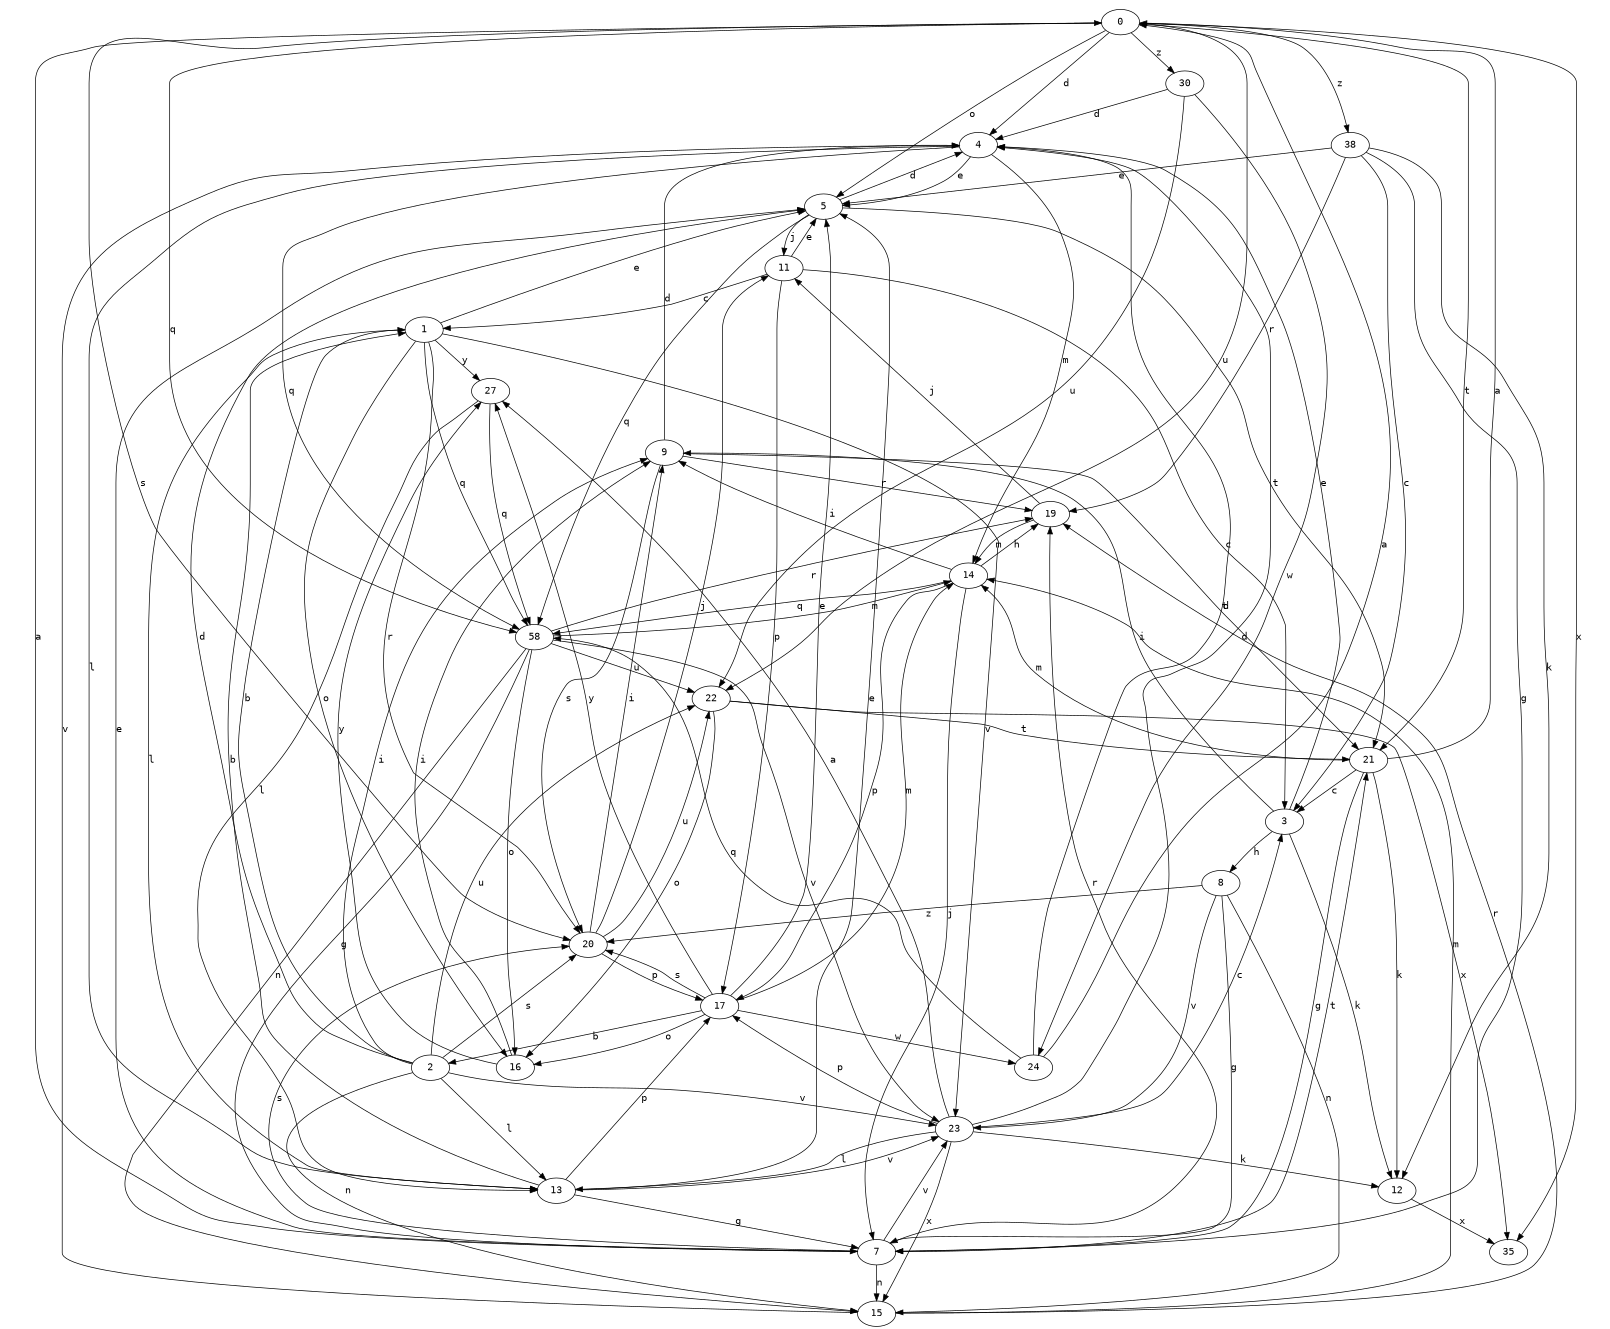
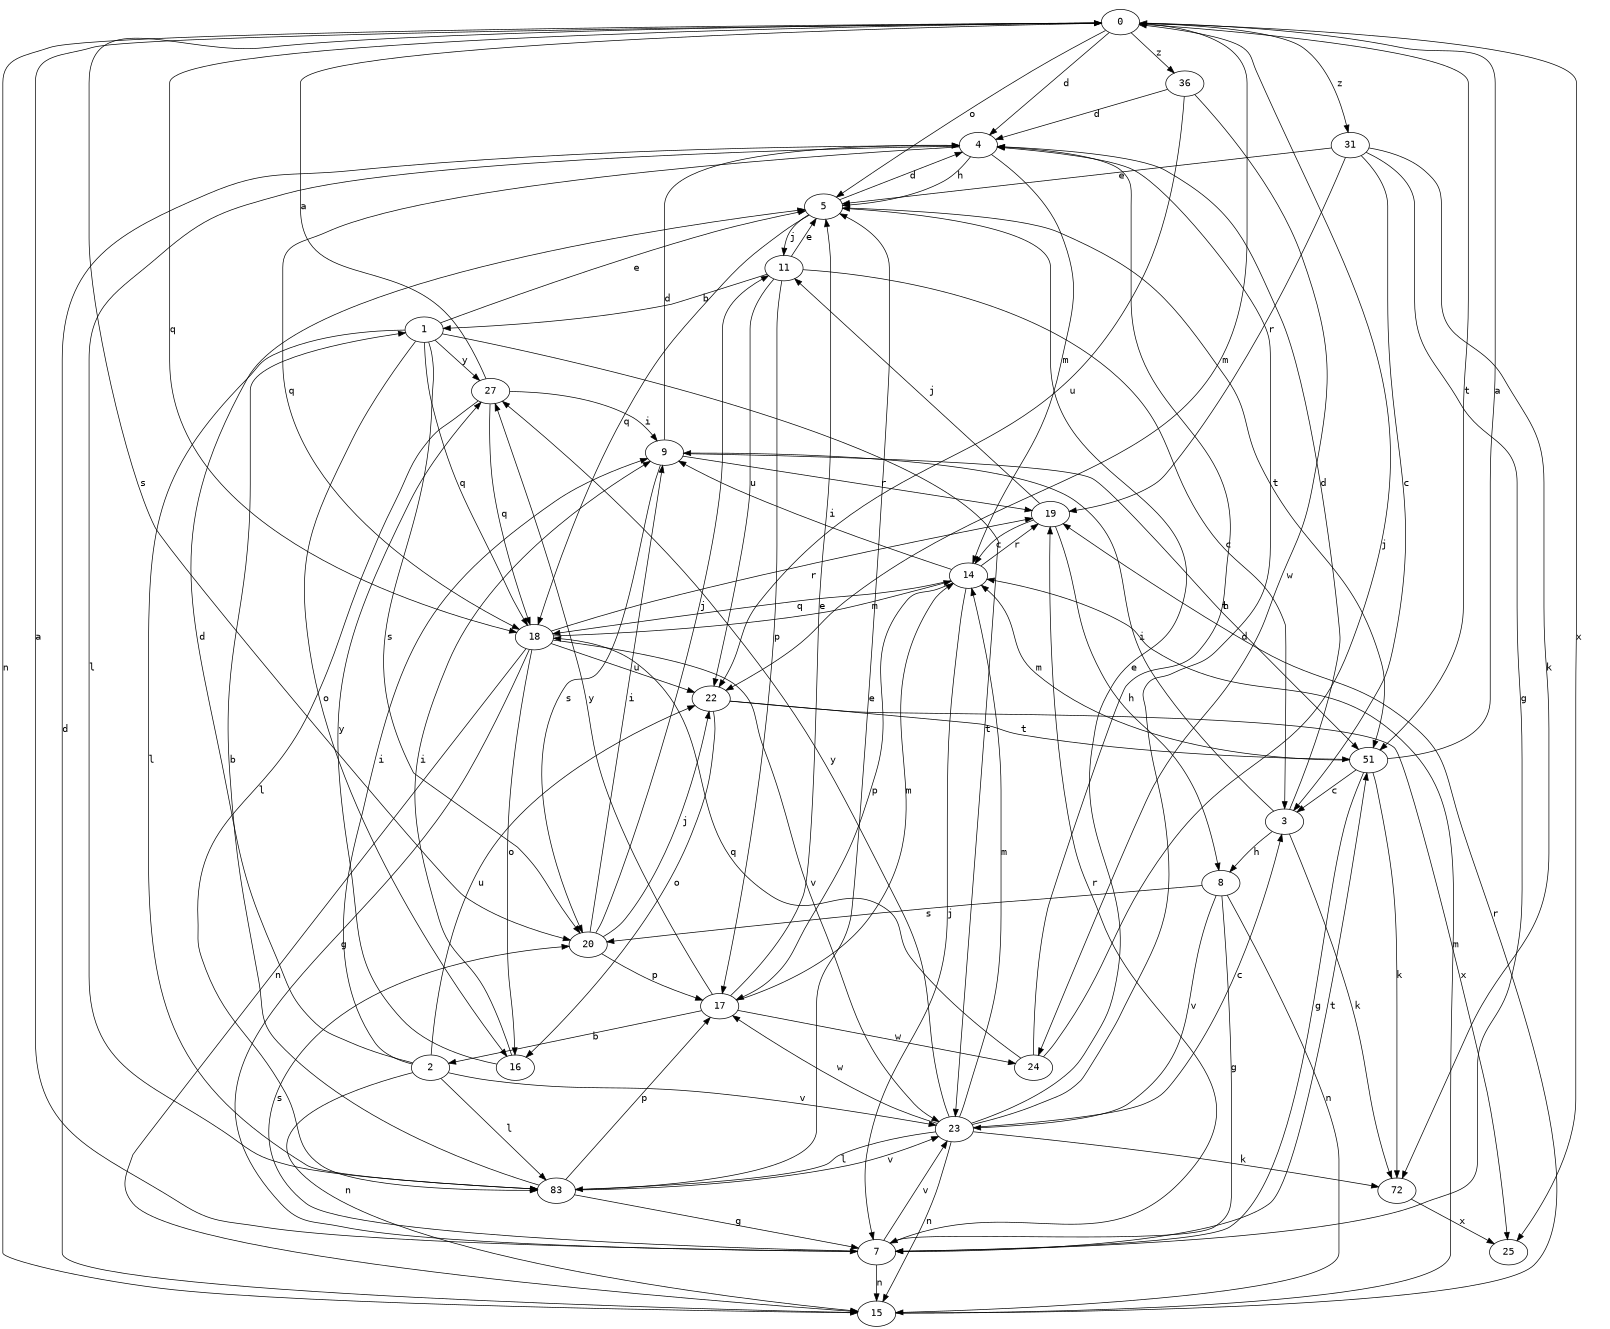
none -> (498, 48)
(1185, 84) -> (1185, 84)
(1350, 145) -> (1350, 145)
(960, 176) -> (960, 176)
(706, 299) -> (706, 299)
(1225, 360) -> (1225, 360)
none -> (586, 400)
none -> (750, 477)
(1324, 483) -> (1324, 483)
none -> (3, 536)
(999, 545) -> (999, 545)
(1017, 545) -> (1017, 545)
(1385, 545) -> (1385, 545)
(1226, 606) -> (1226, 606)
(390, 637) -> (390, 637)
(534, 637) -> (534, 637)
none -> (1116, 696)
(243, 699) -> none
(65, 729) -> (65, 729)
(988, 729) -> (988, 729)
(833, 760) -> (833, 760)
(1369, 760) -> (1369, 760)
(116, 792) -> (1178, 616)
(685, 822) -> (685, 822)
none -> (1001, 858)
(929, 914) -> (929, 914)
(661, 971) -> none
(507, 1008) -> none
(625, 1046) -> none
(840, 1068) -> (840, 1068)
(556, 1191) -> (556, 1191)
(1397, 1191) -> (1397, 1191)
(929, 1221) -> (929, 1221)
(1509, 1252) -> (1509, 1252)
